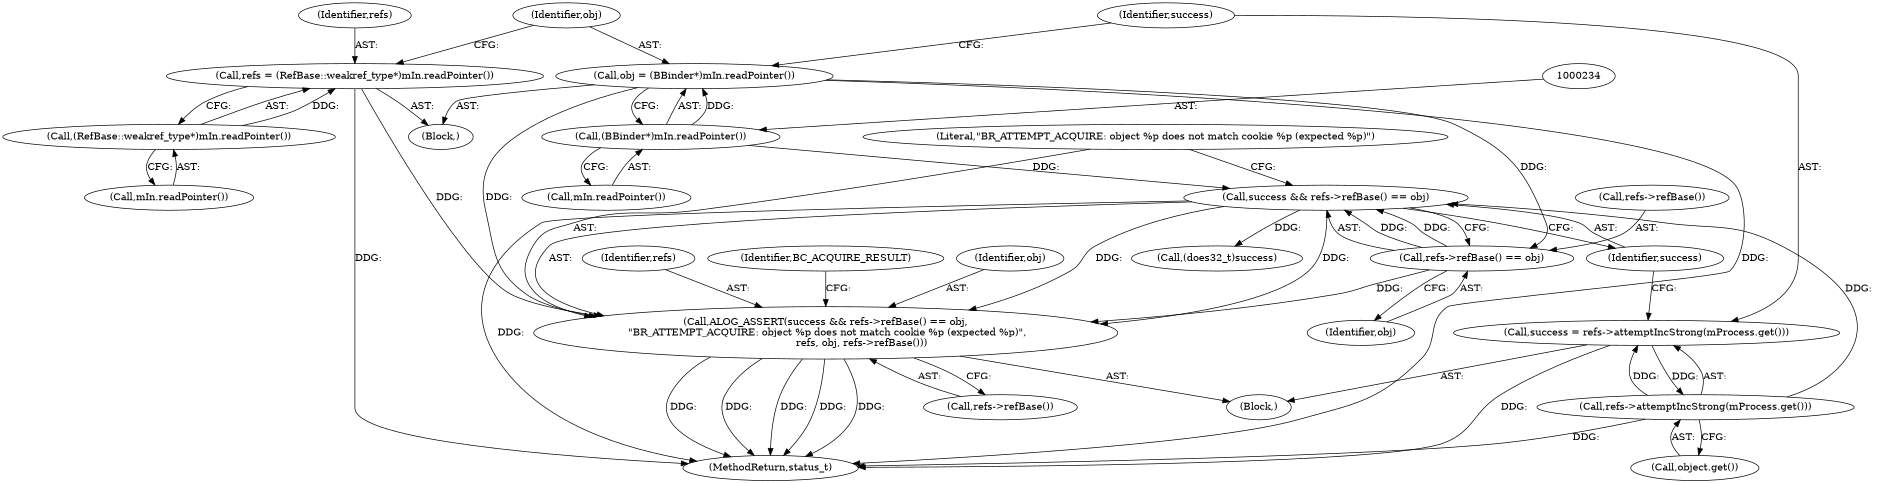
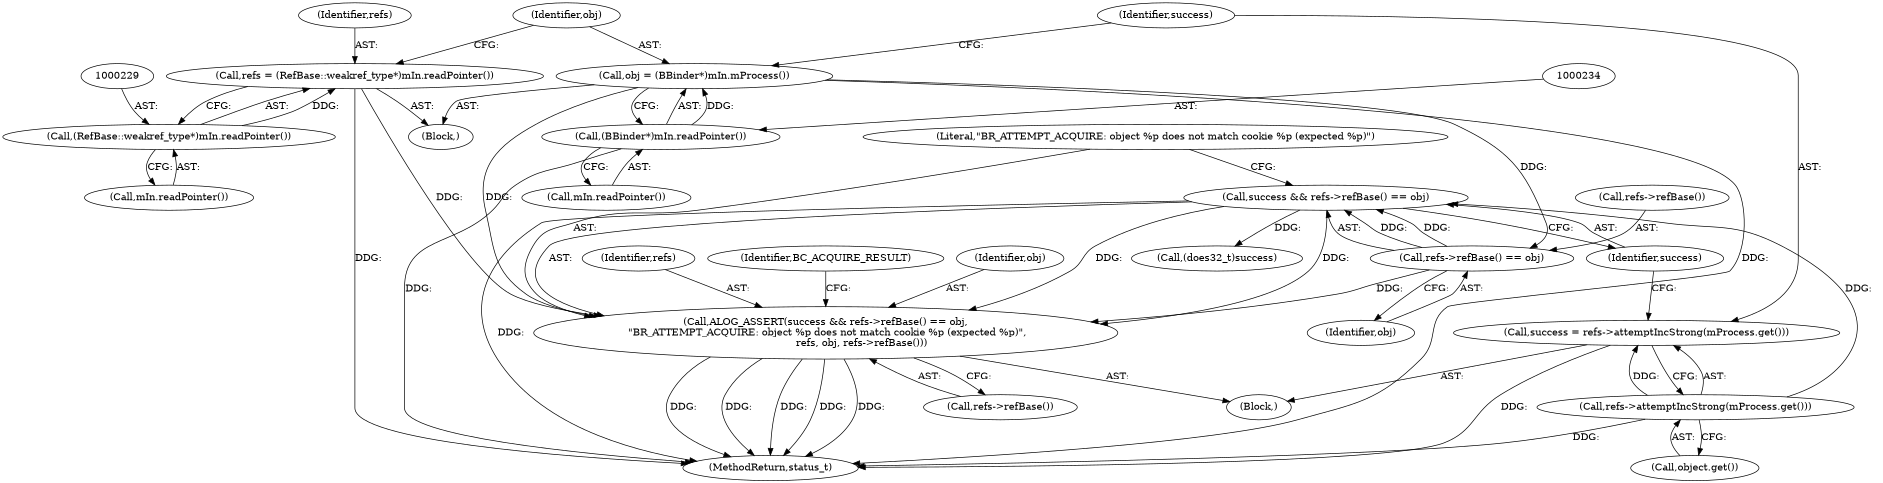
none -> (117, 76)
(694, 76) -> (694, 76)
(962, 165) -> (404, 358)
(1453, 220) -> none
(1687, 377) -> (1687, 377)
